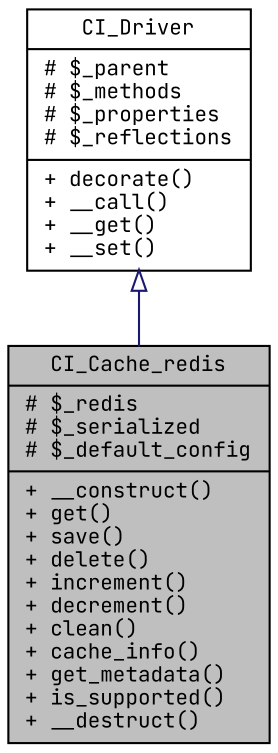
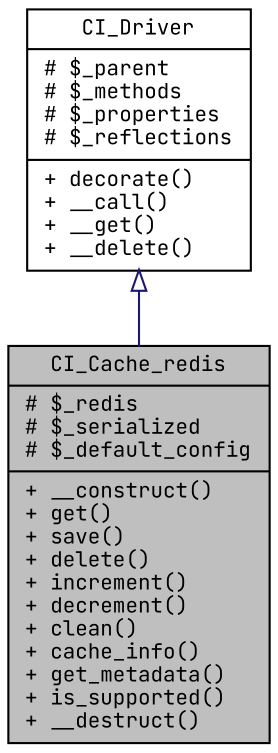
(101, 249) -> (120, 249)
